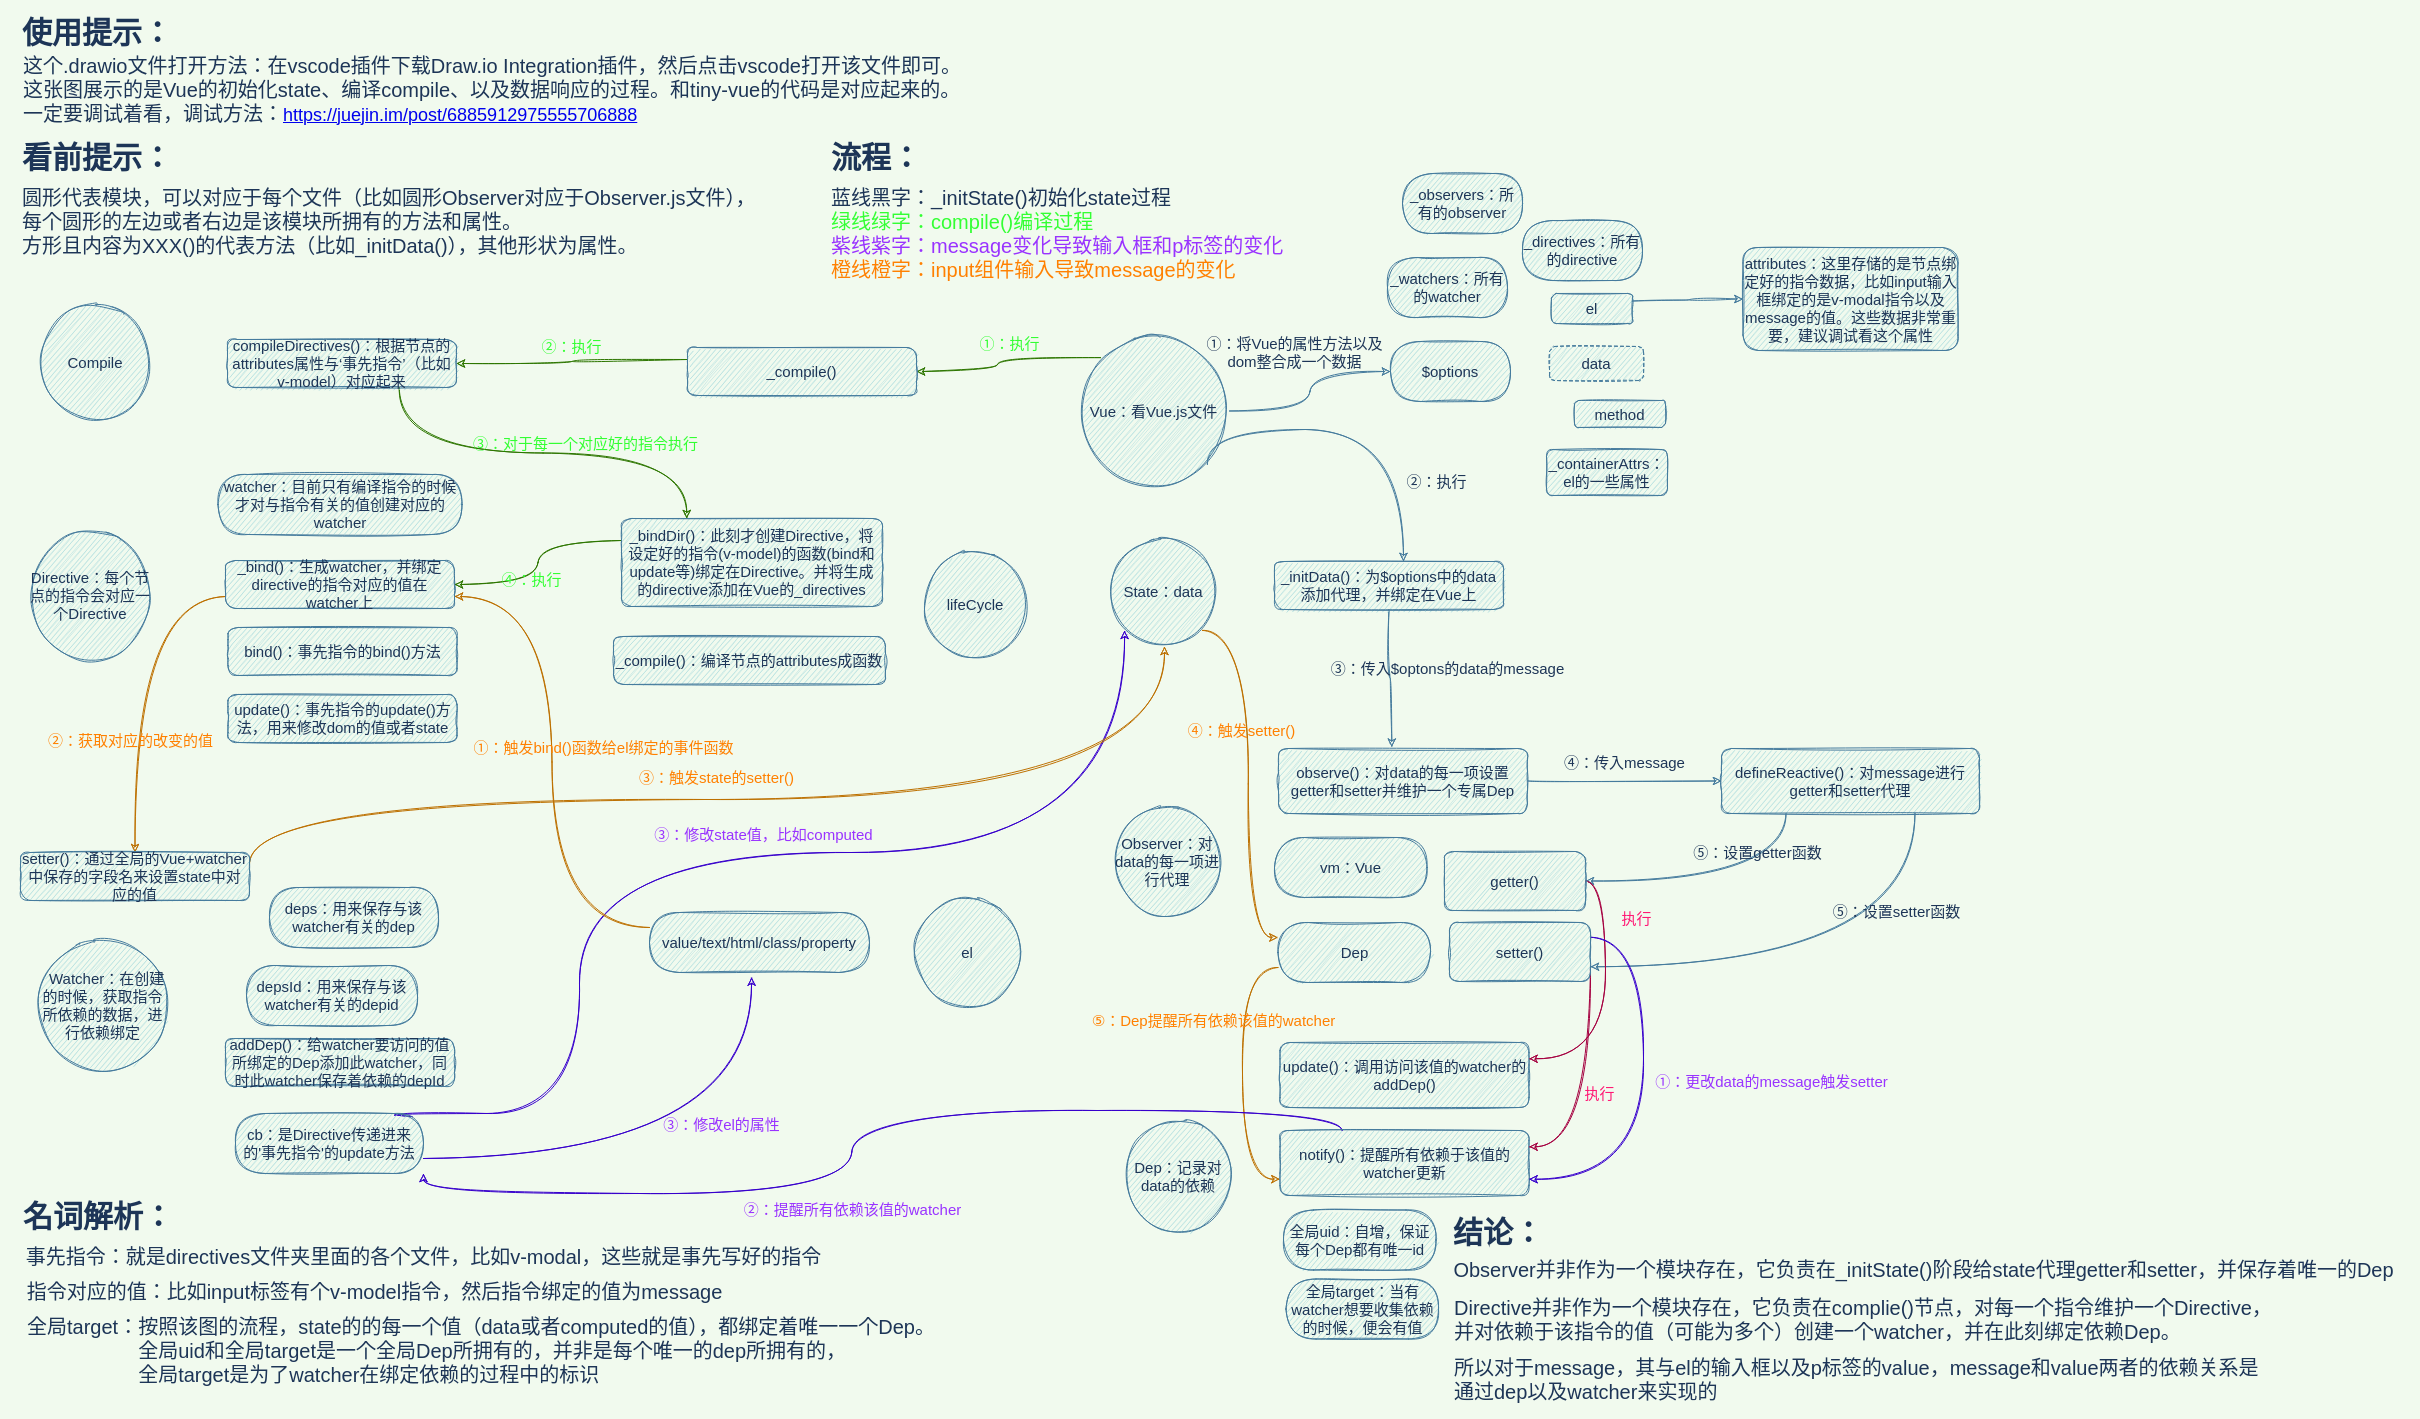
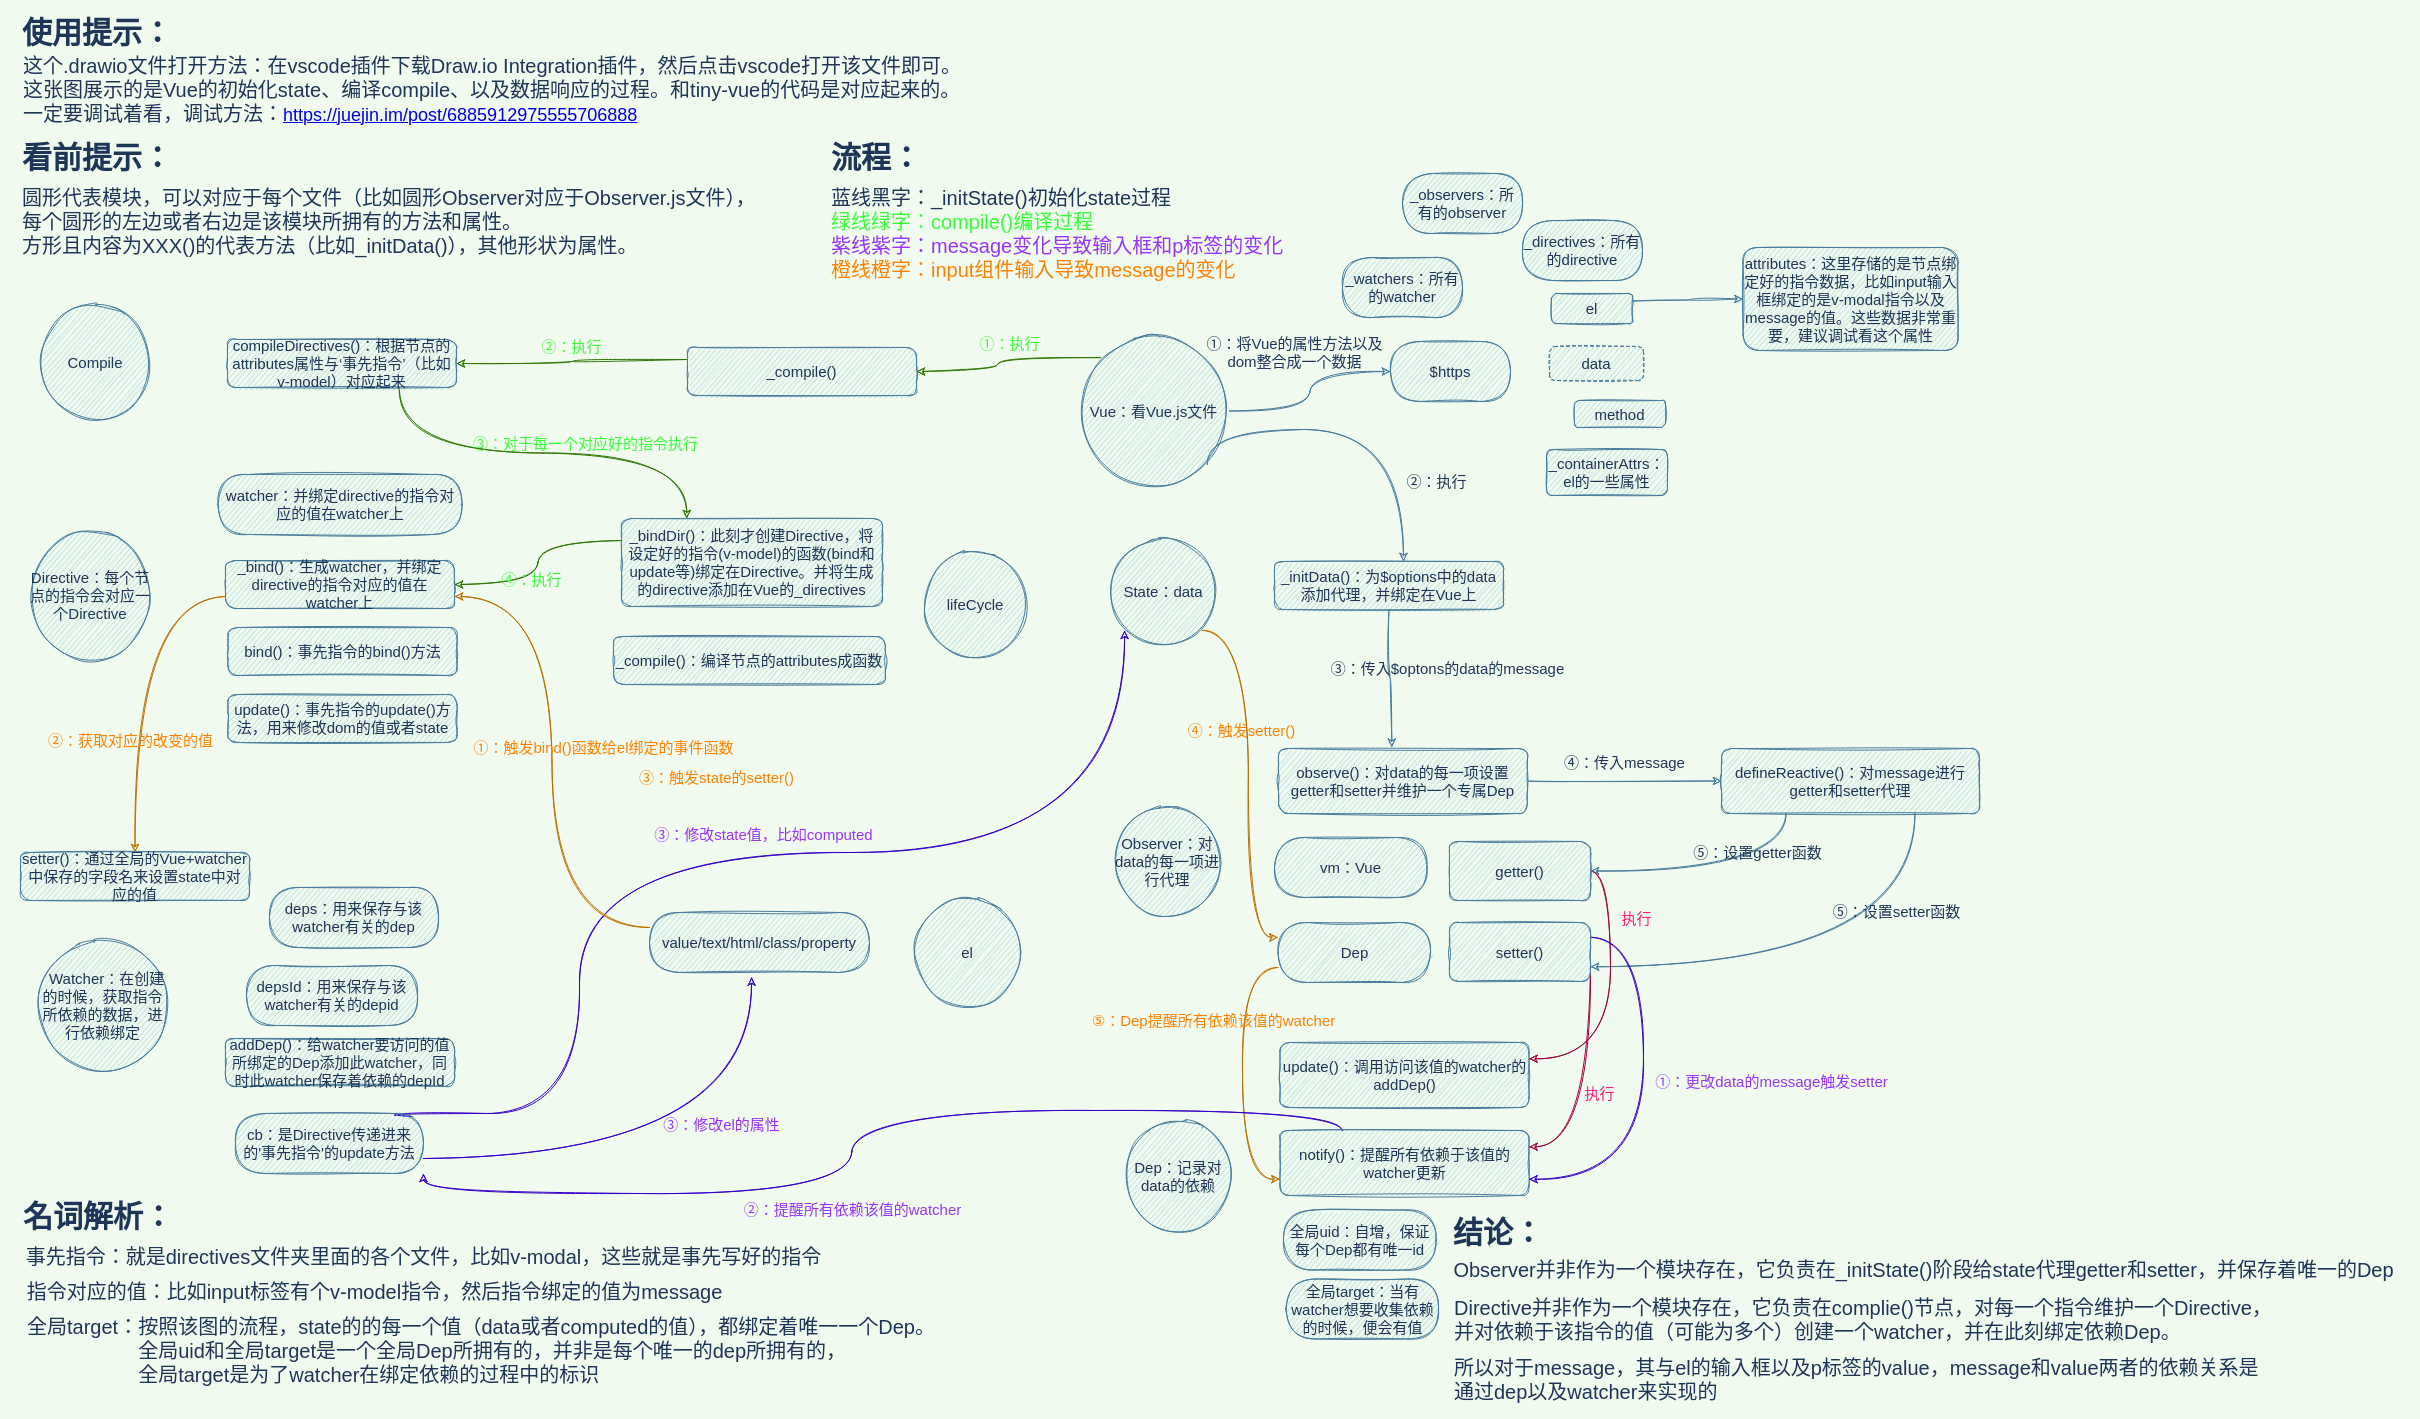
(1448, 288) -> (1403, 288)
(1451, 372) -> (1451, 372)
(341, 505) -> (341, 505)
(732, 799) -> none
(1515, 881) -> (1520, 871)
